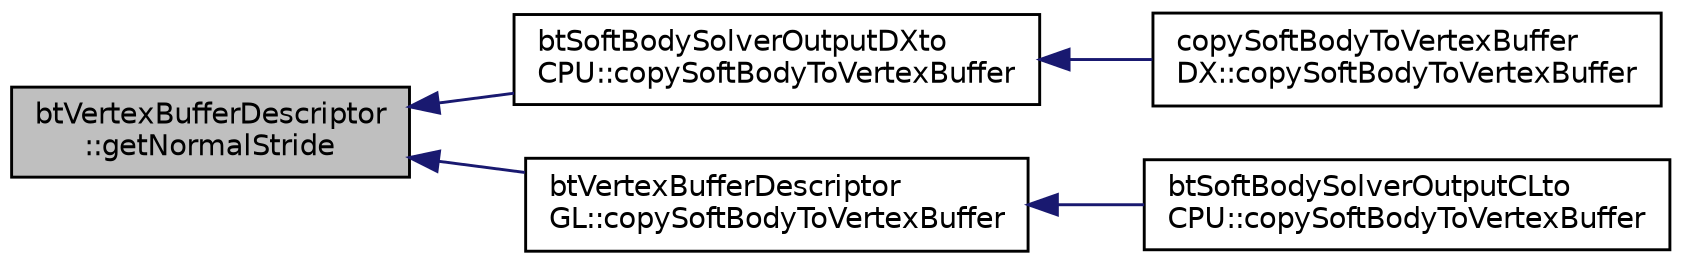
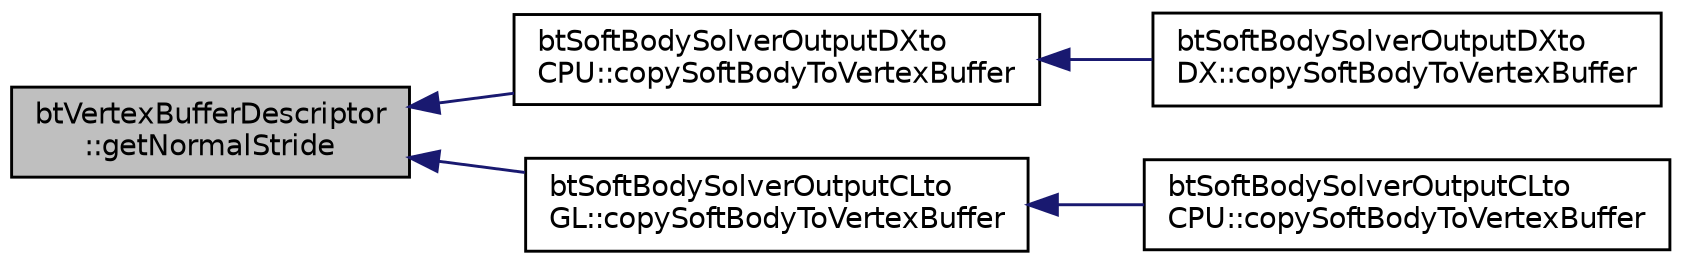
(1407, 60) -> (1407, 60)
(777, 205) -> (777, 205)
